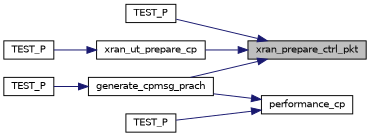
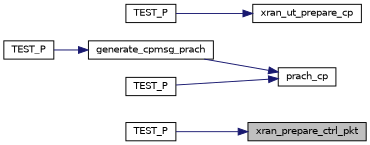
(222, 50) -> none
(224, 69) -> none
(307, 105) -> (307, 77)
